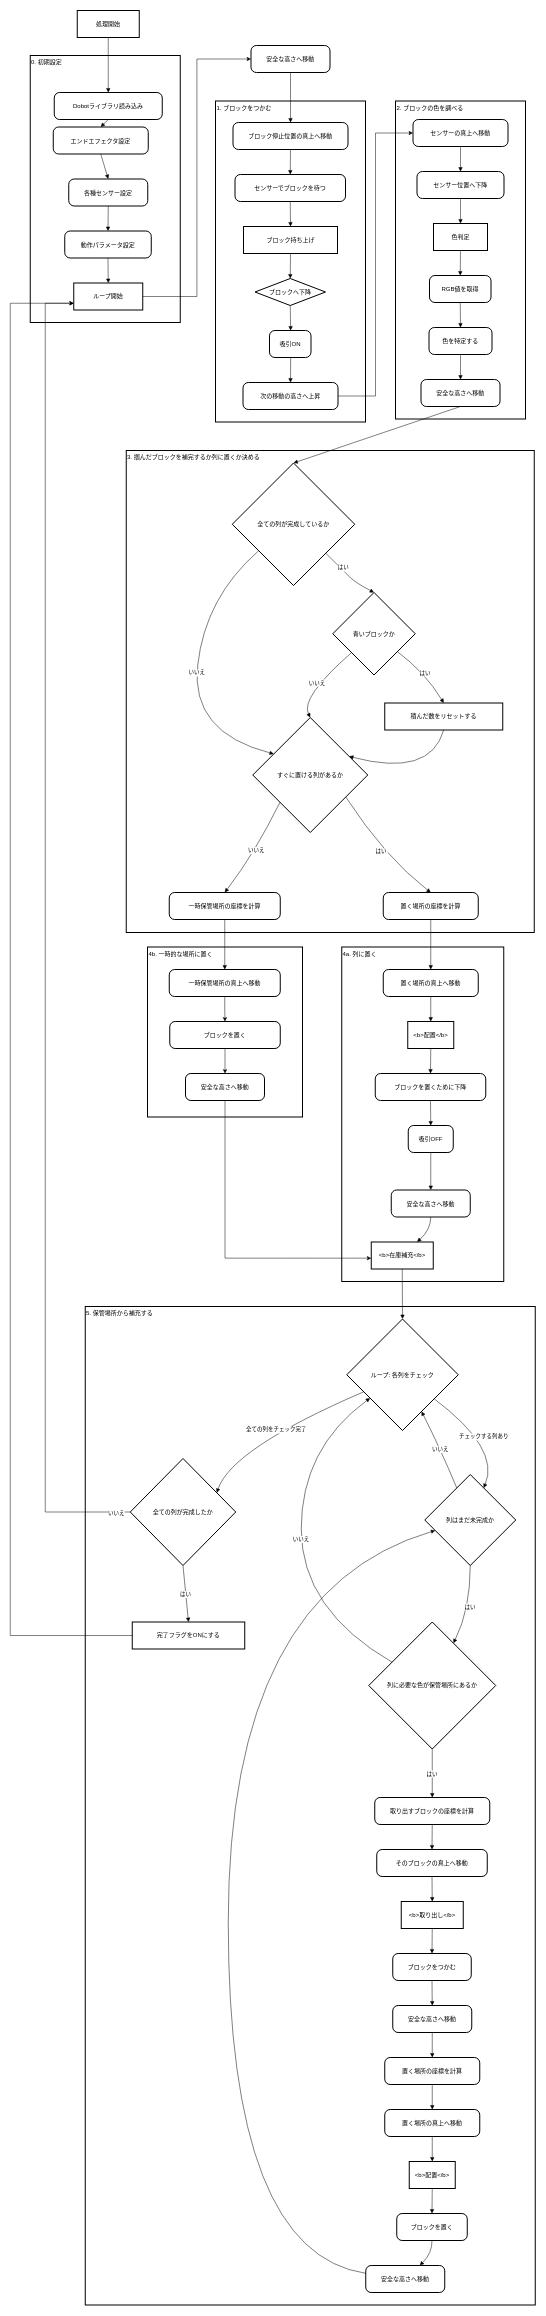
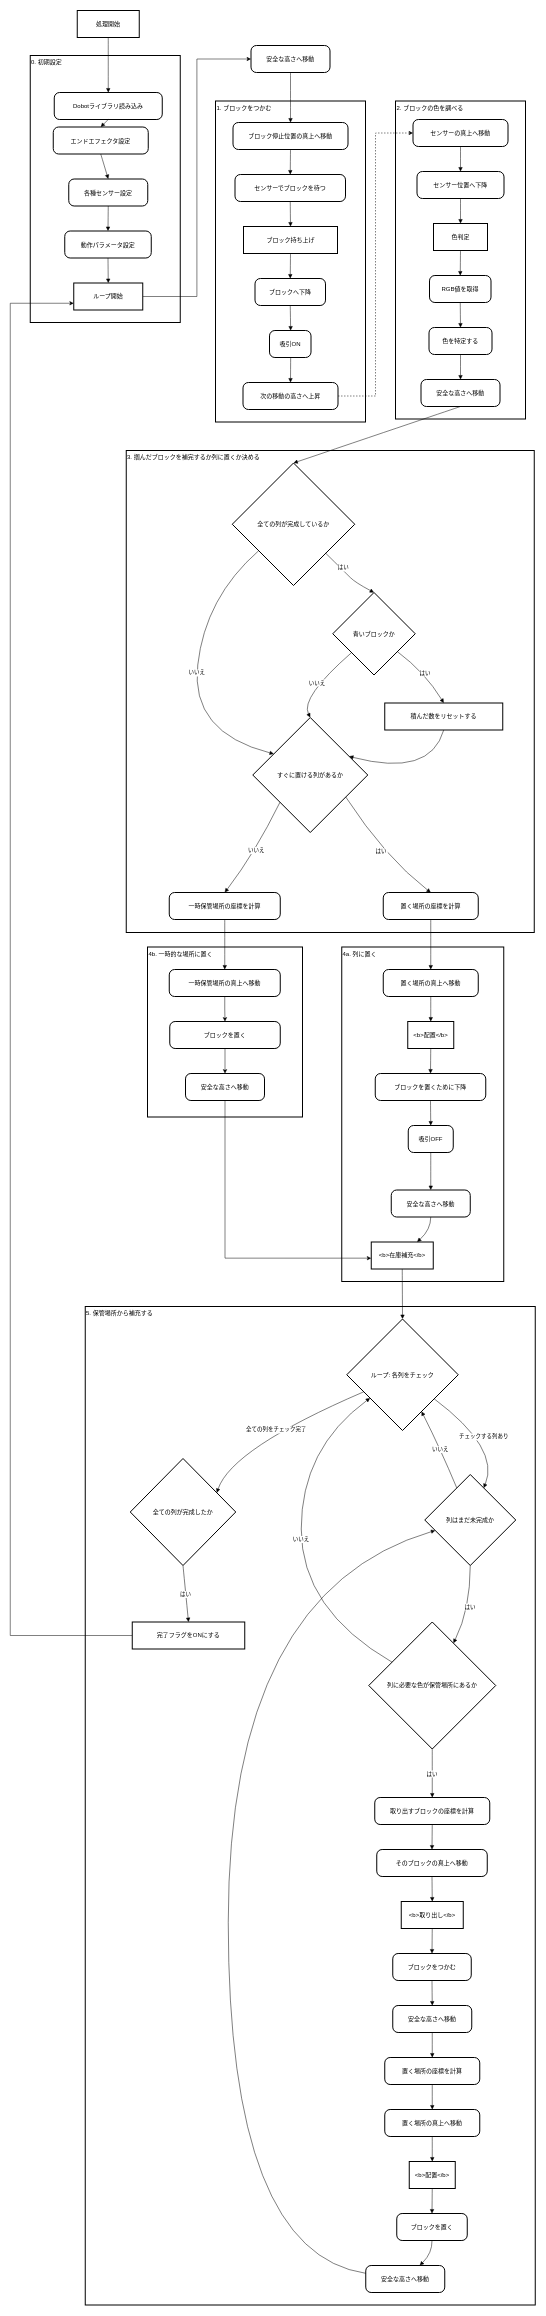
(376, 265) -> (376, 265)
(290, 292) -> (290, 292)
(45, 909) -> none
